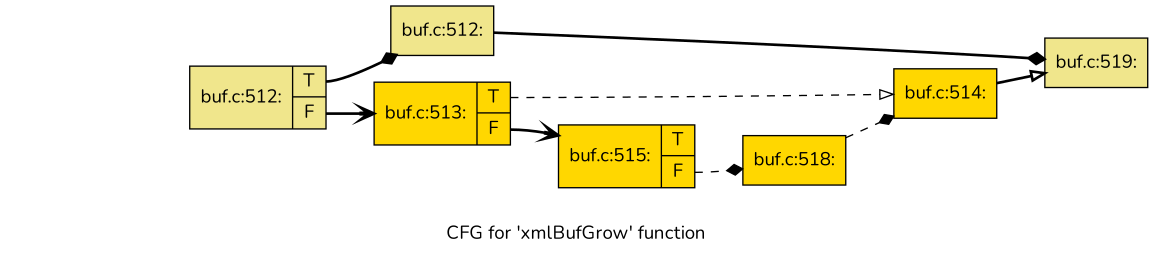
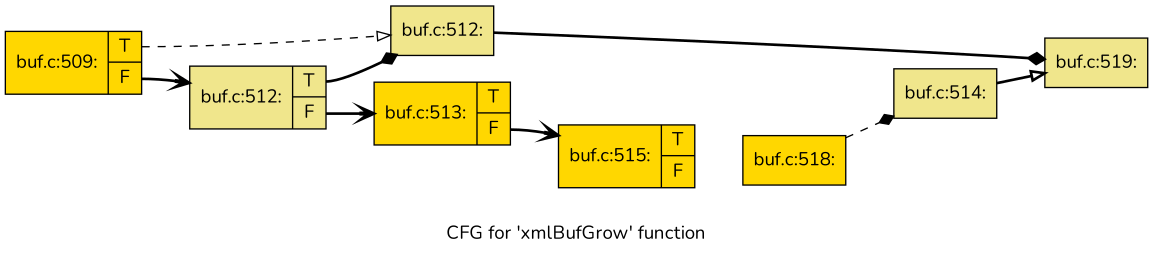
none -> (73, 63)
(945, 94) -> (945, 94)
(695, 97) -> none
(711, 172) -> none
